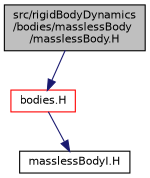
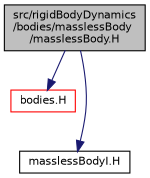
(56, 127) -> (86, 96)
